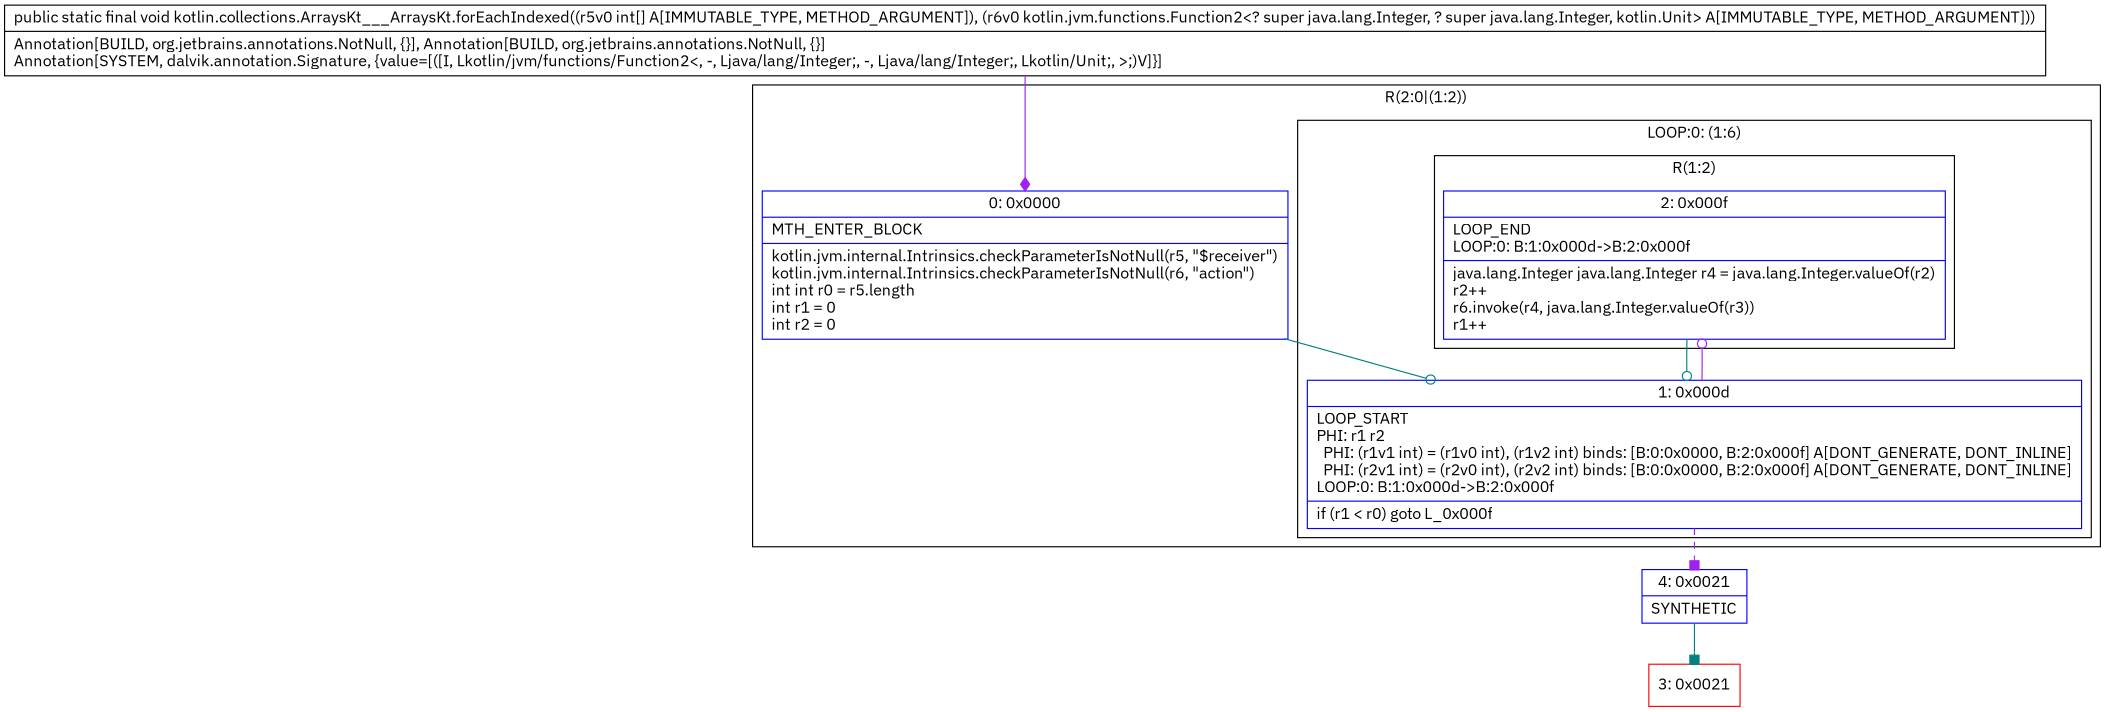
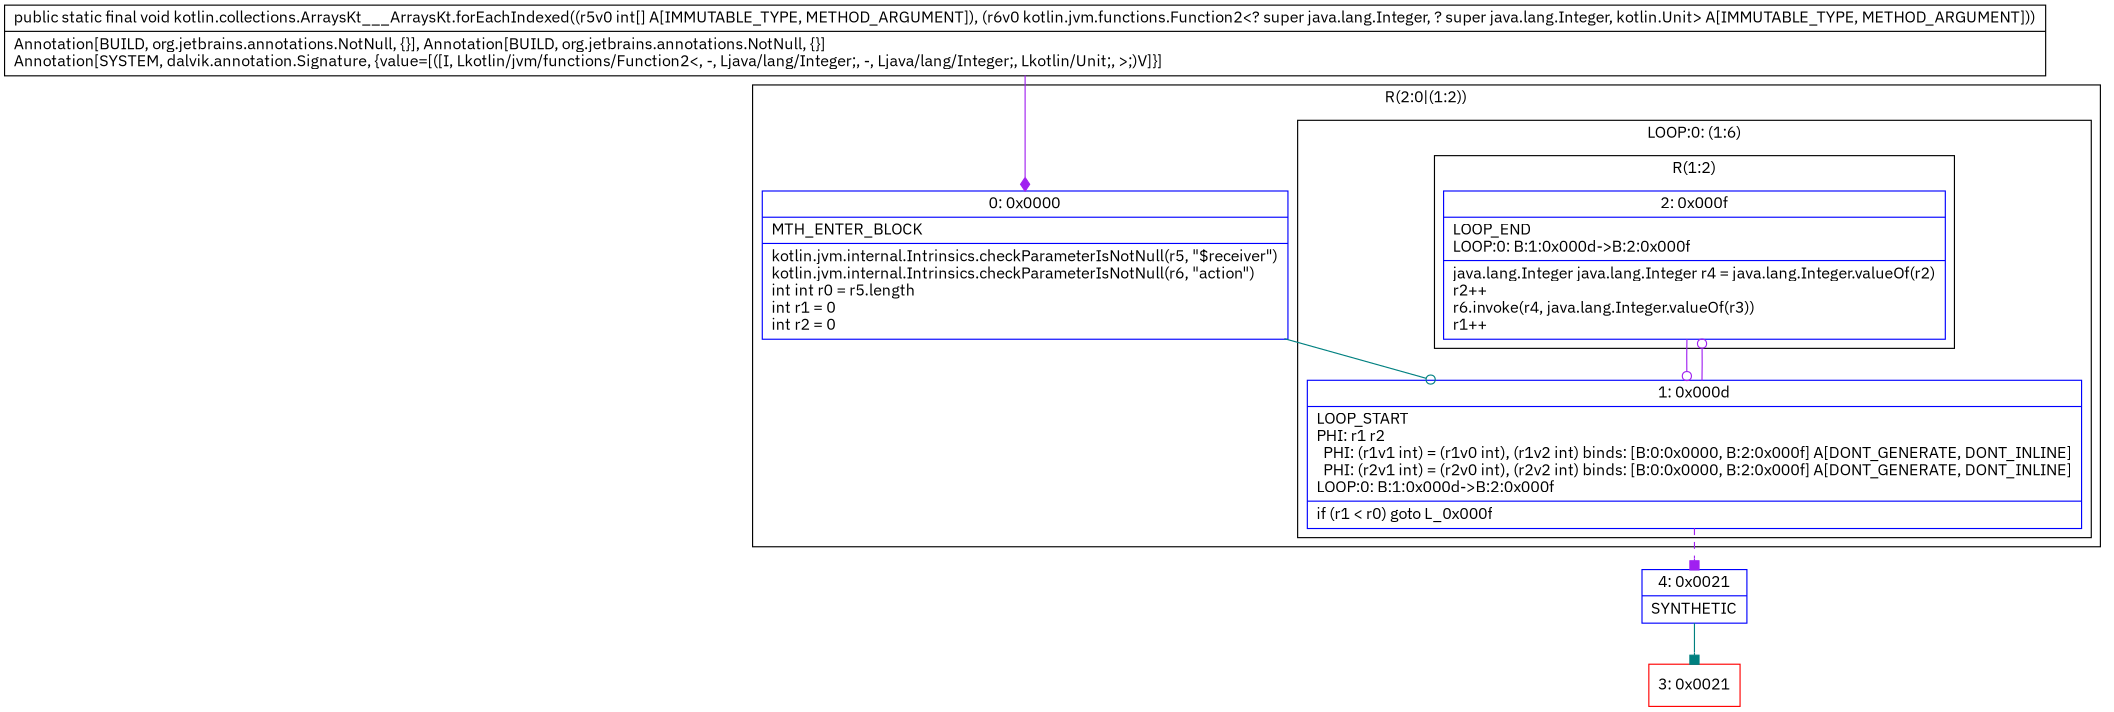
(1687, 356) -> (1687, 356)
